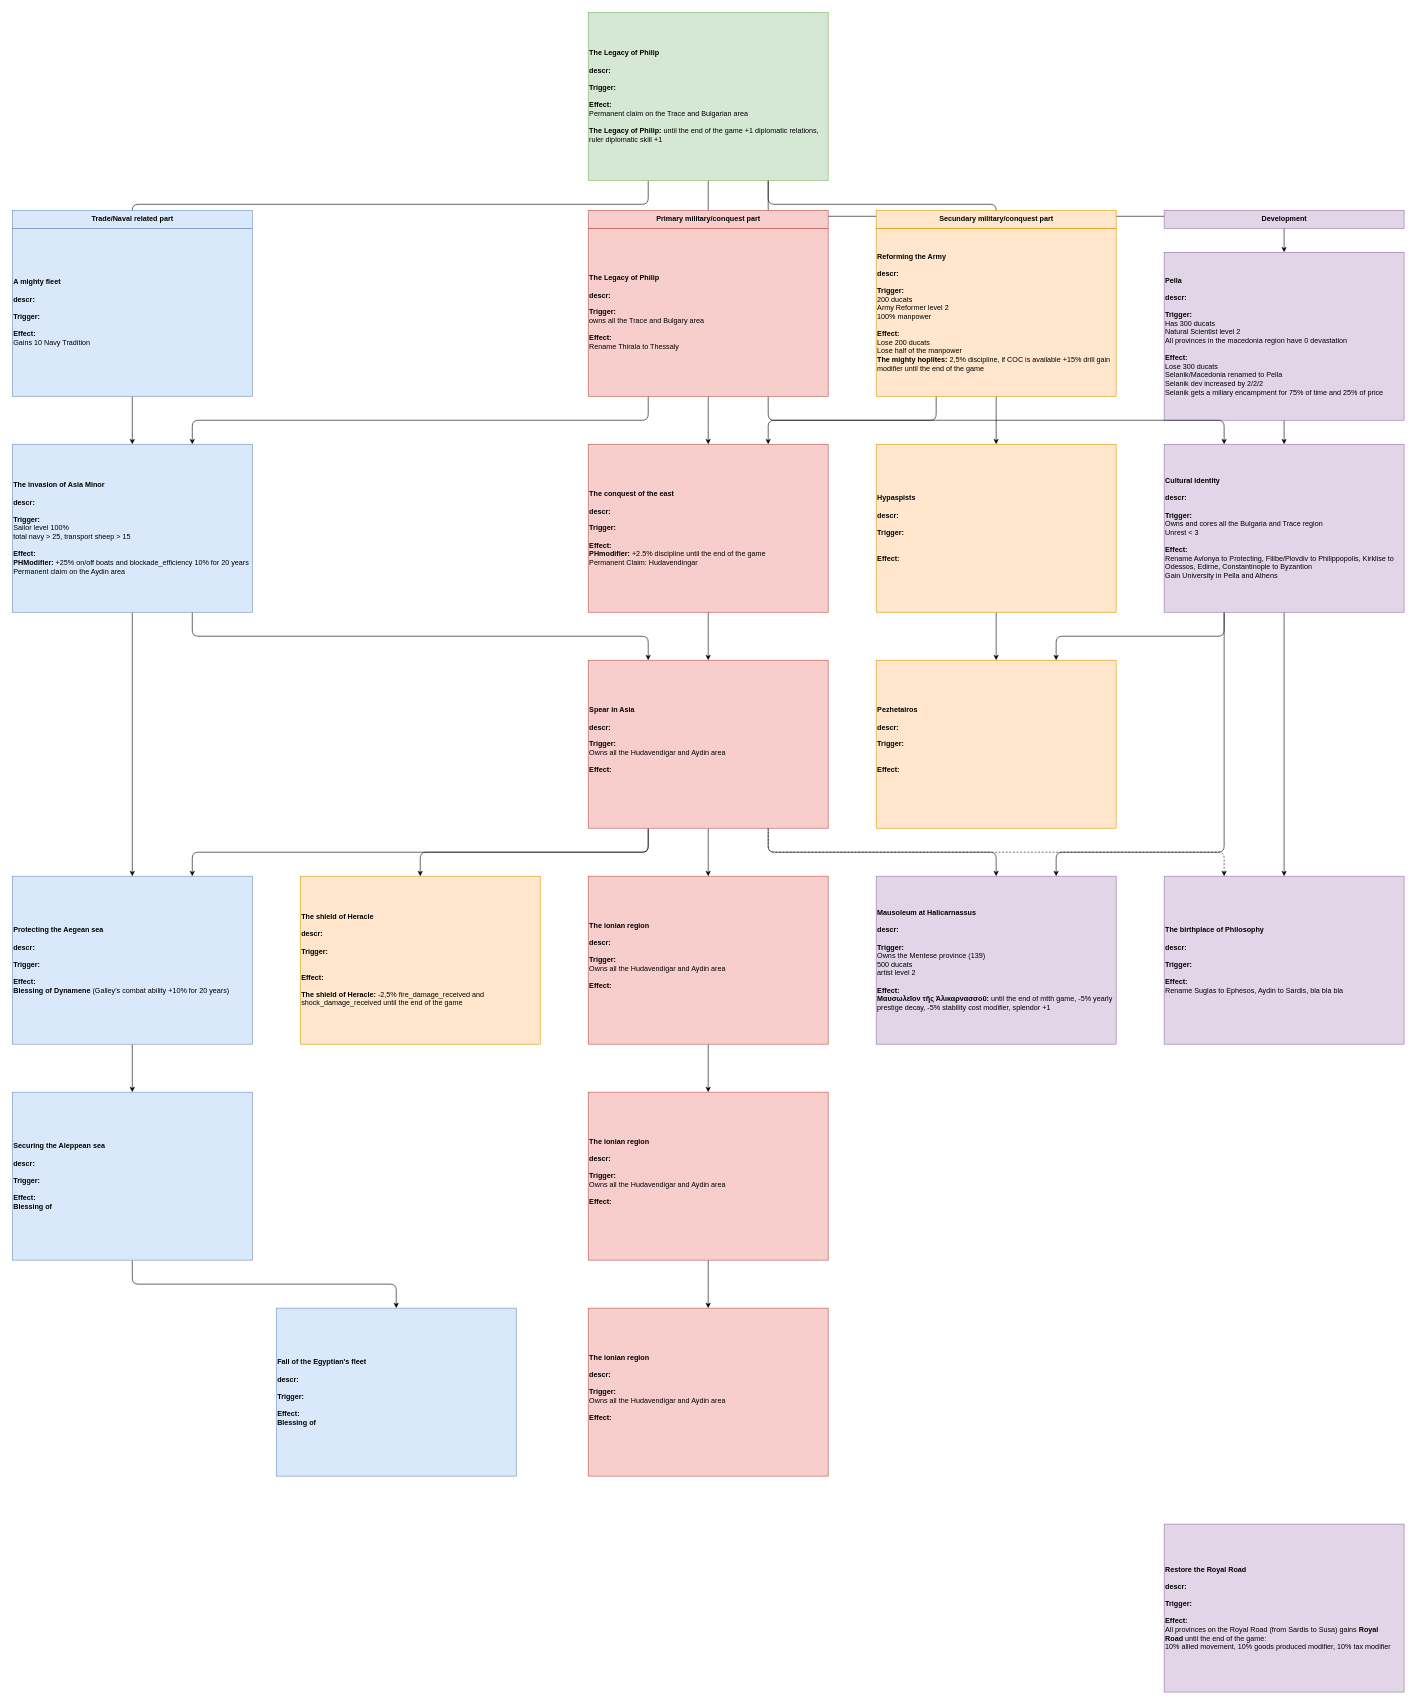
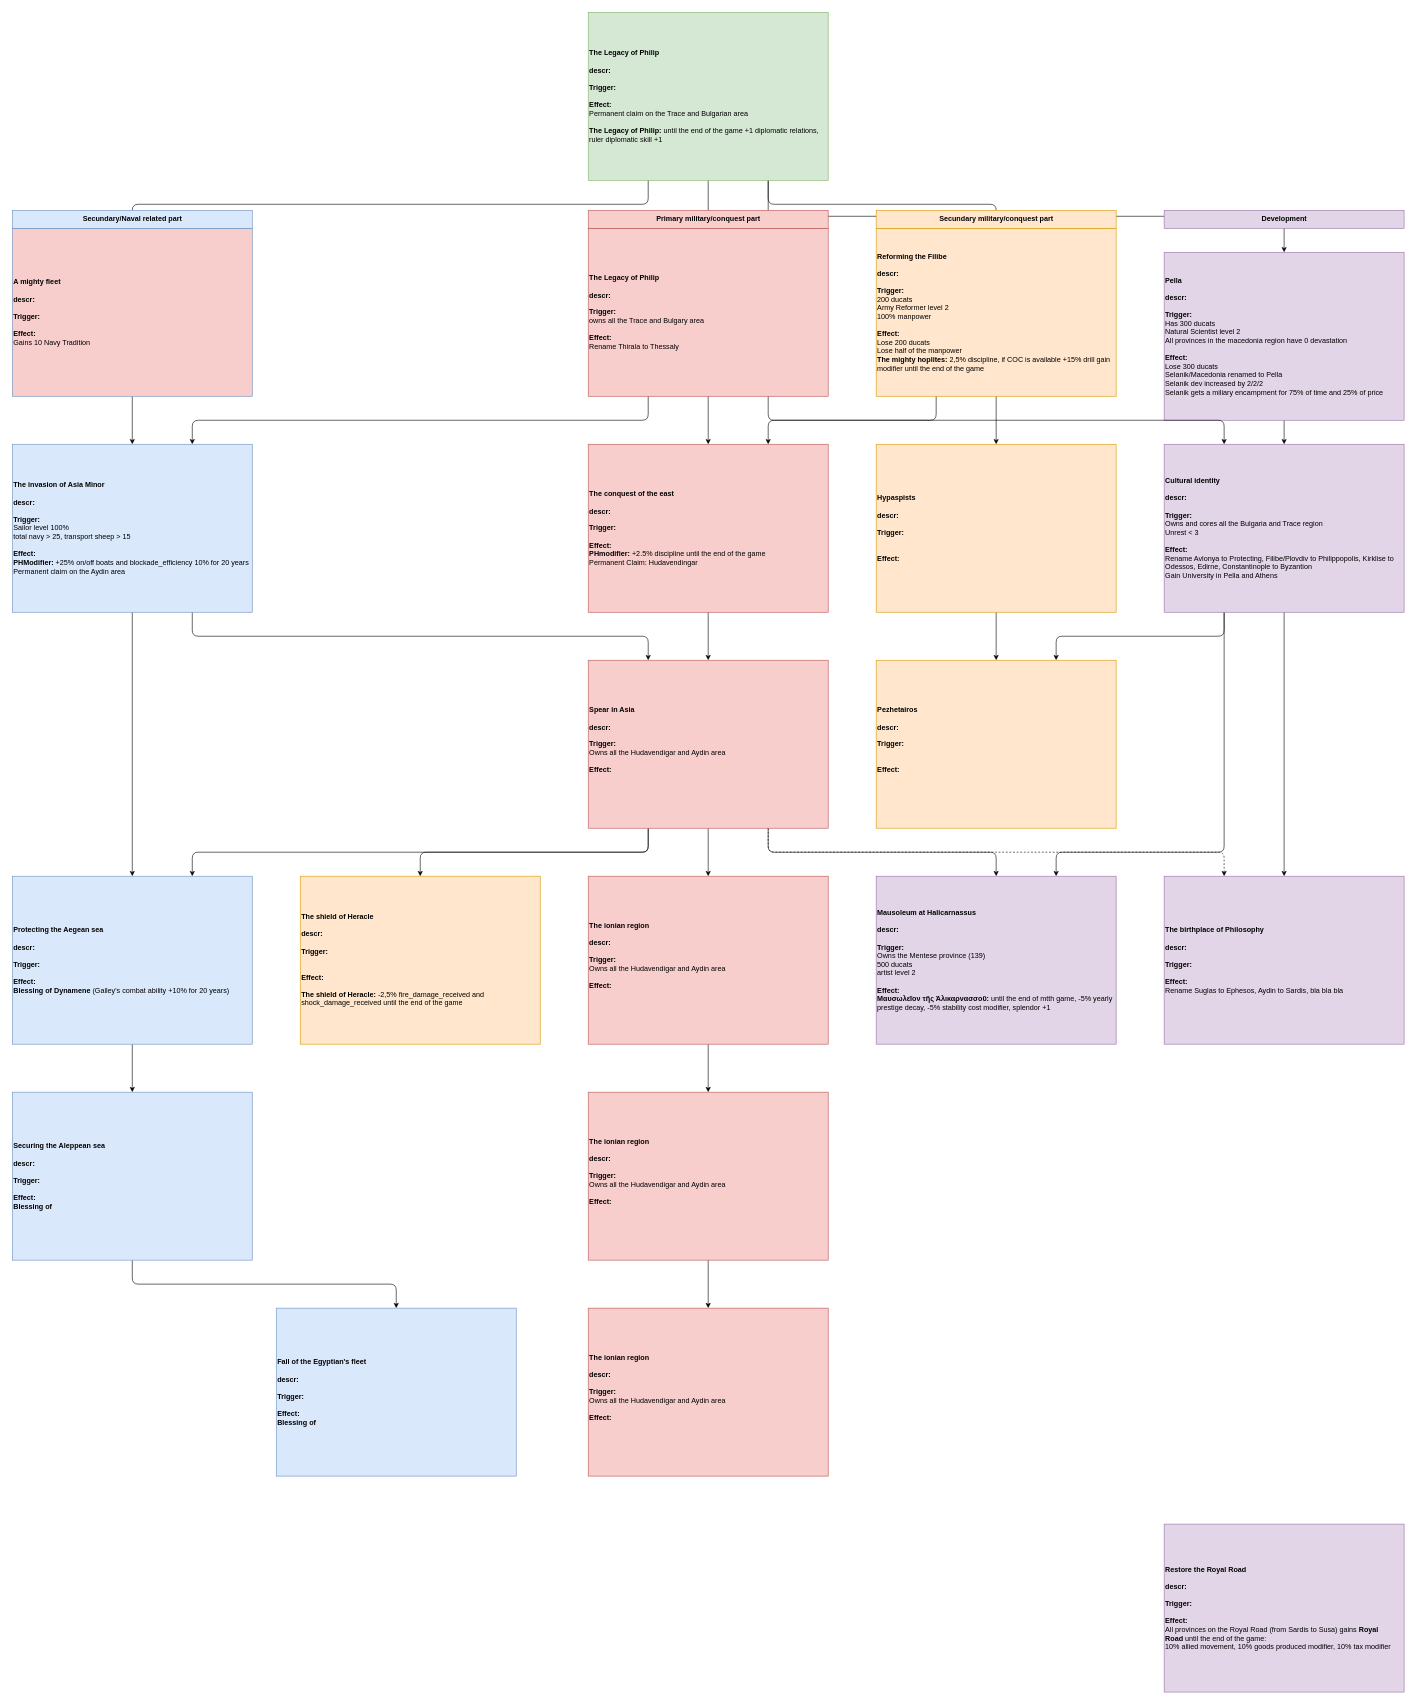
(133, 219) -> (133, 219)
(132, 312) -> (132, 312)
(997, 312) -> (997, 312)
